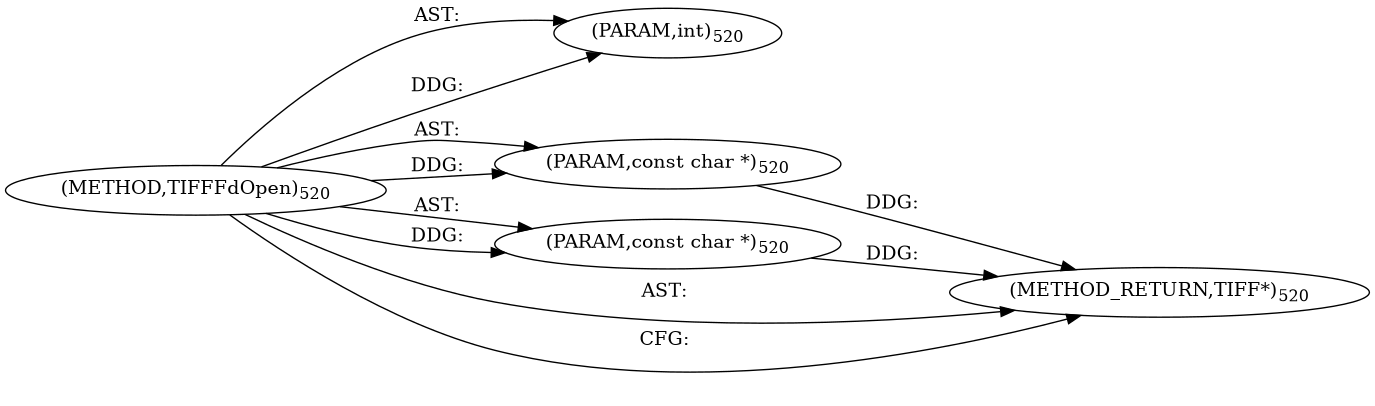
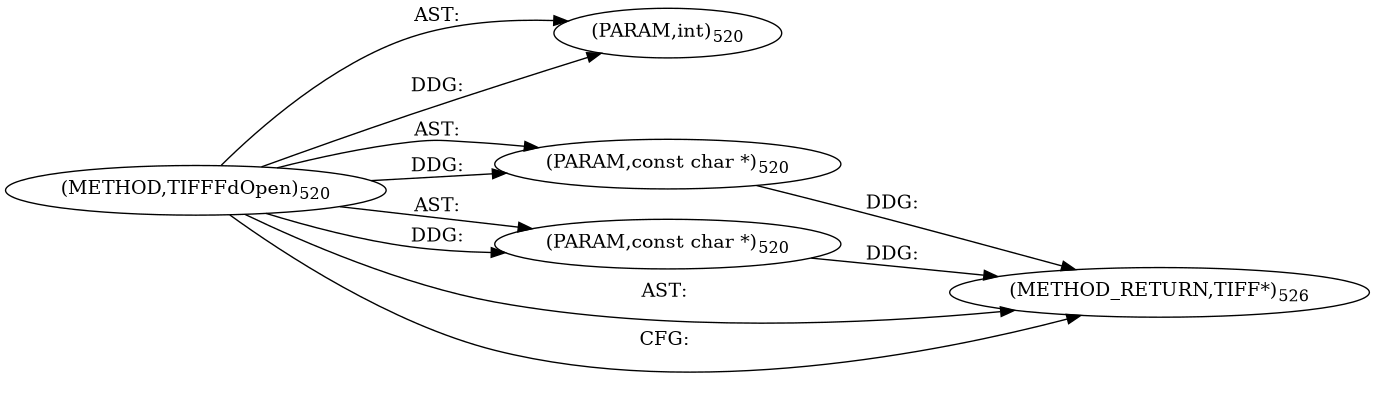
(1294, 290) -> (1294, 290)
